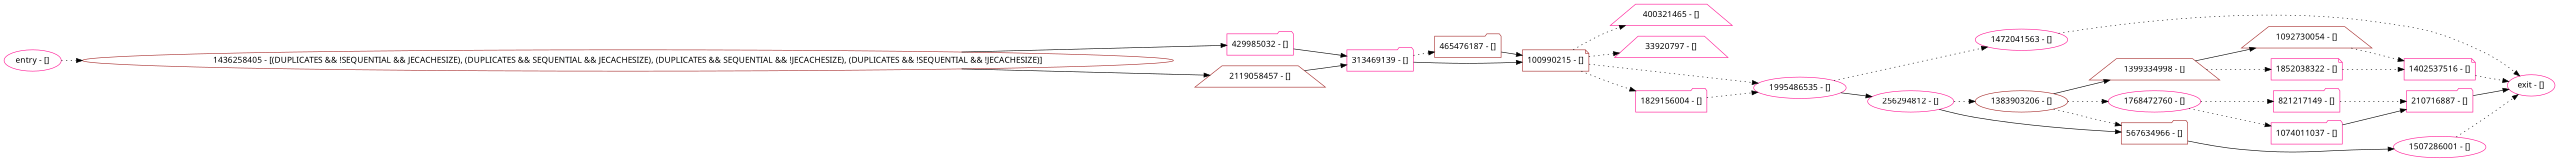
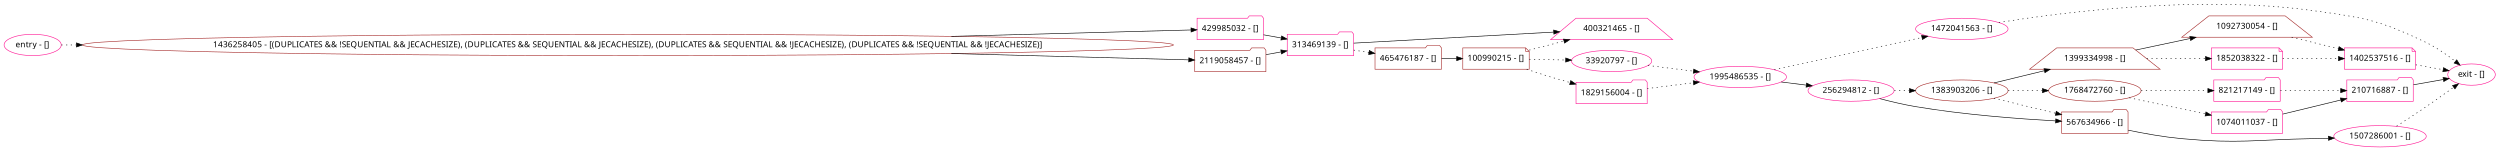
(1671, 47) -> (1612, 61)
(1465, 63) -> (1454, 38)
(1671, 73) -> (1671, 68)
(1260, 77) -> (1230, 61)
(2155, 101) -> (2095, 91)
